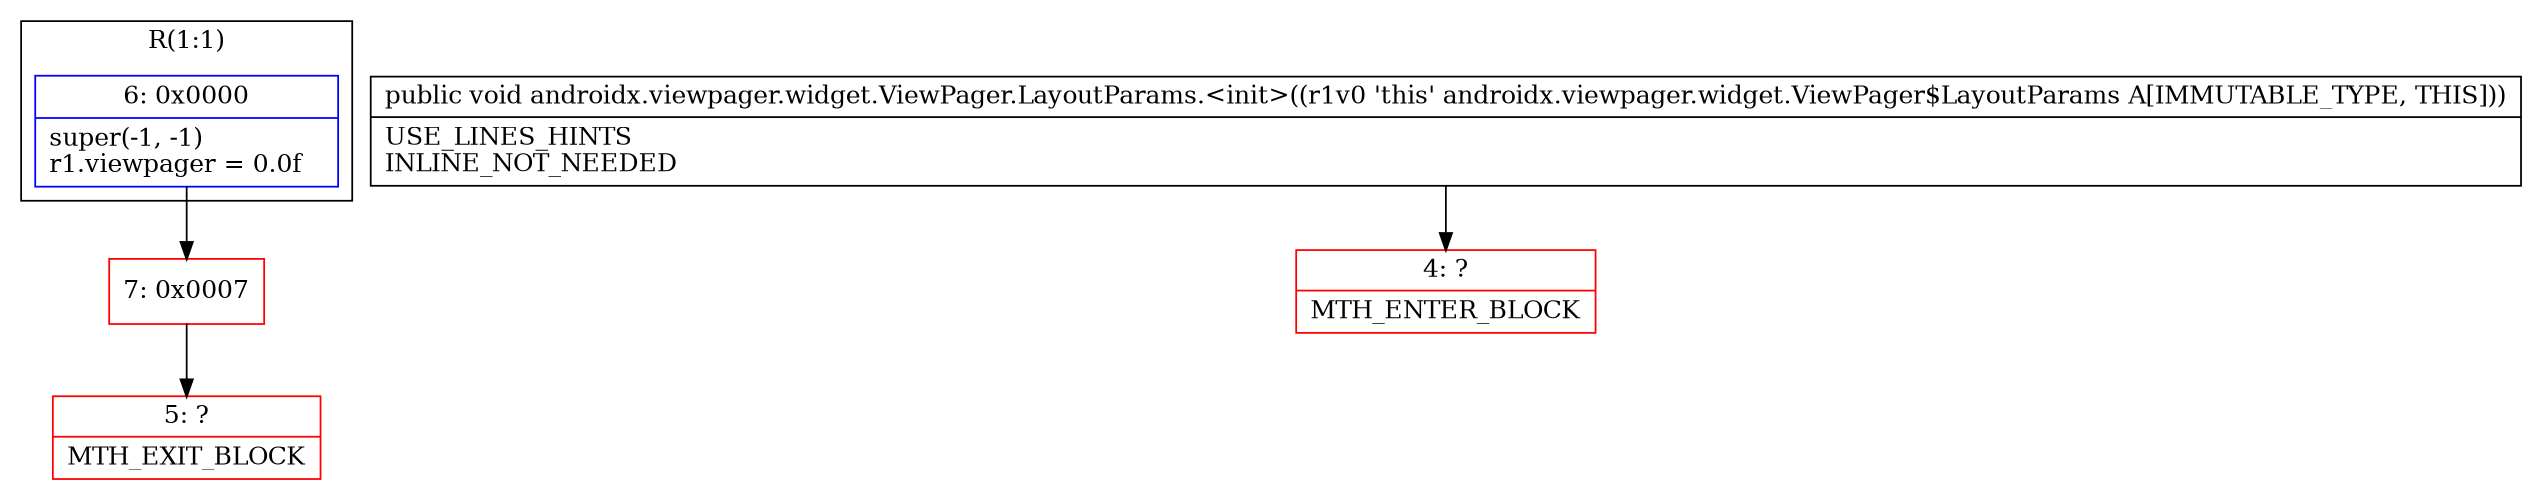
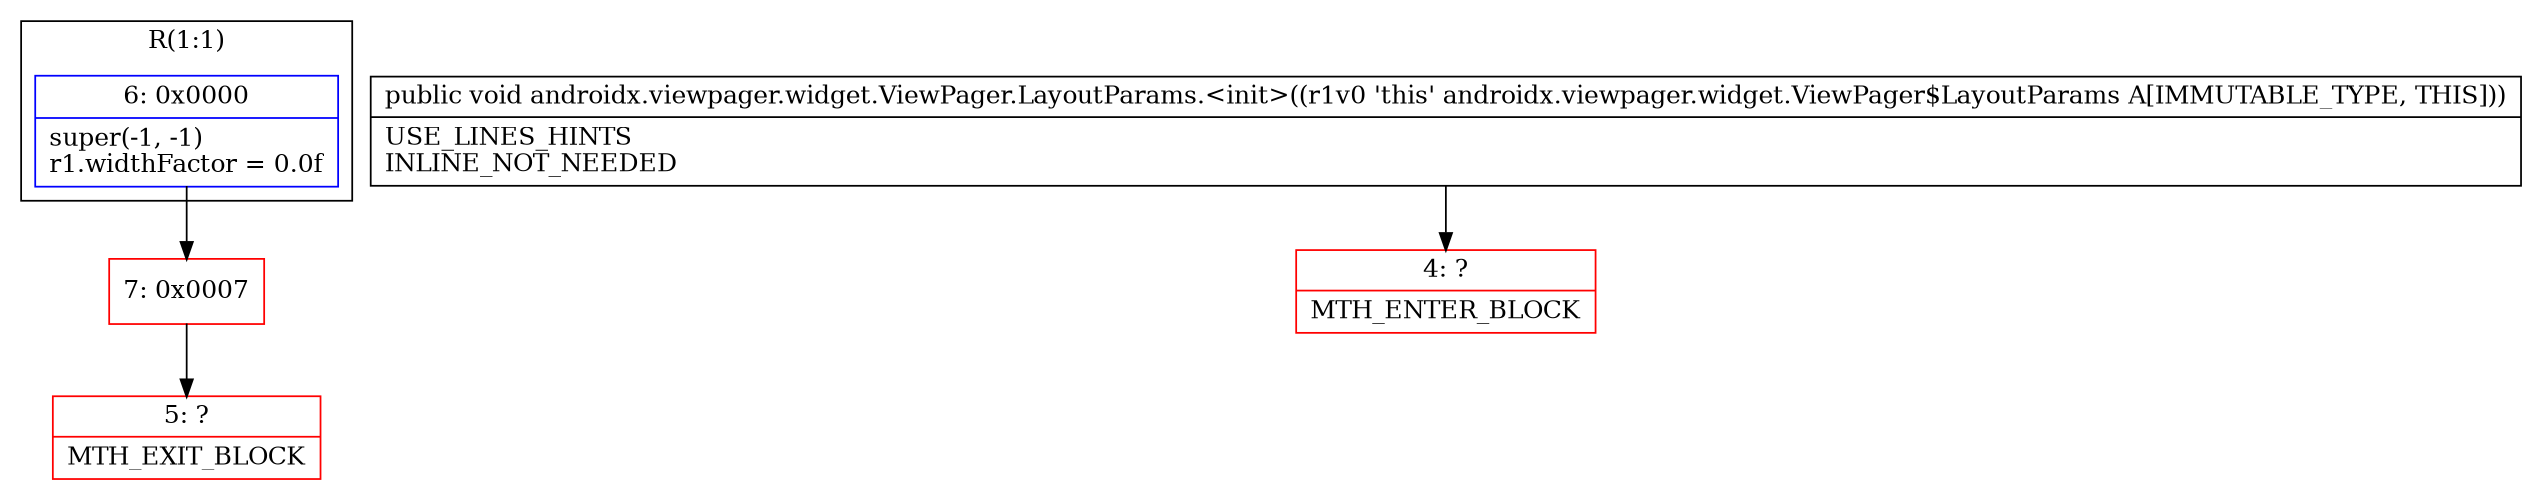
(176, 165) -> (187, 165)
